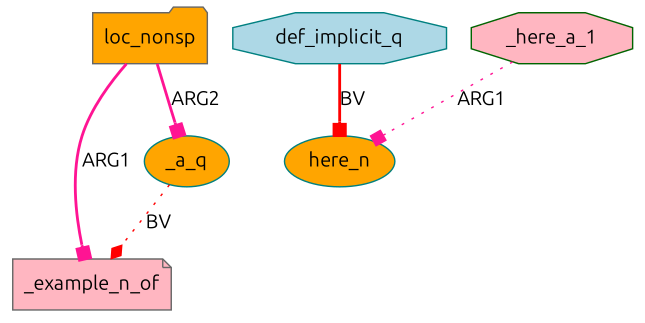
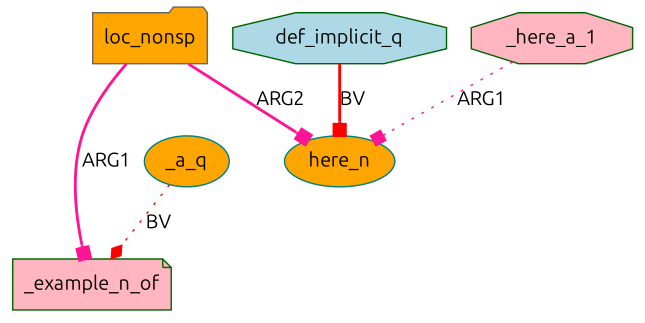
(340, 38) -> (340, 38)
(166, 93) -> (242, 98)
(92, 284) -> (92, 284)
